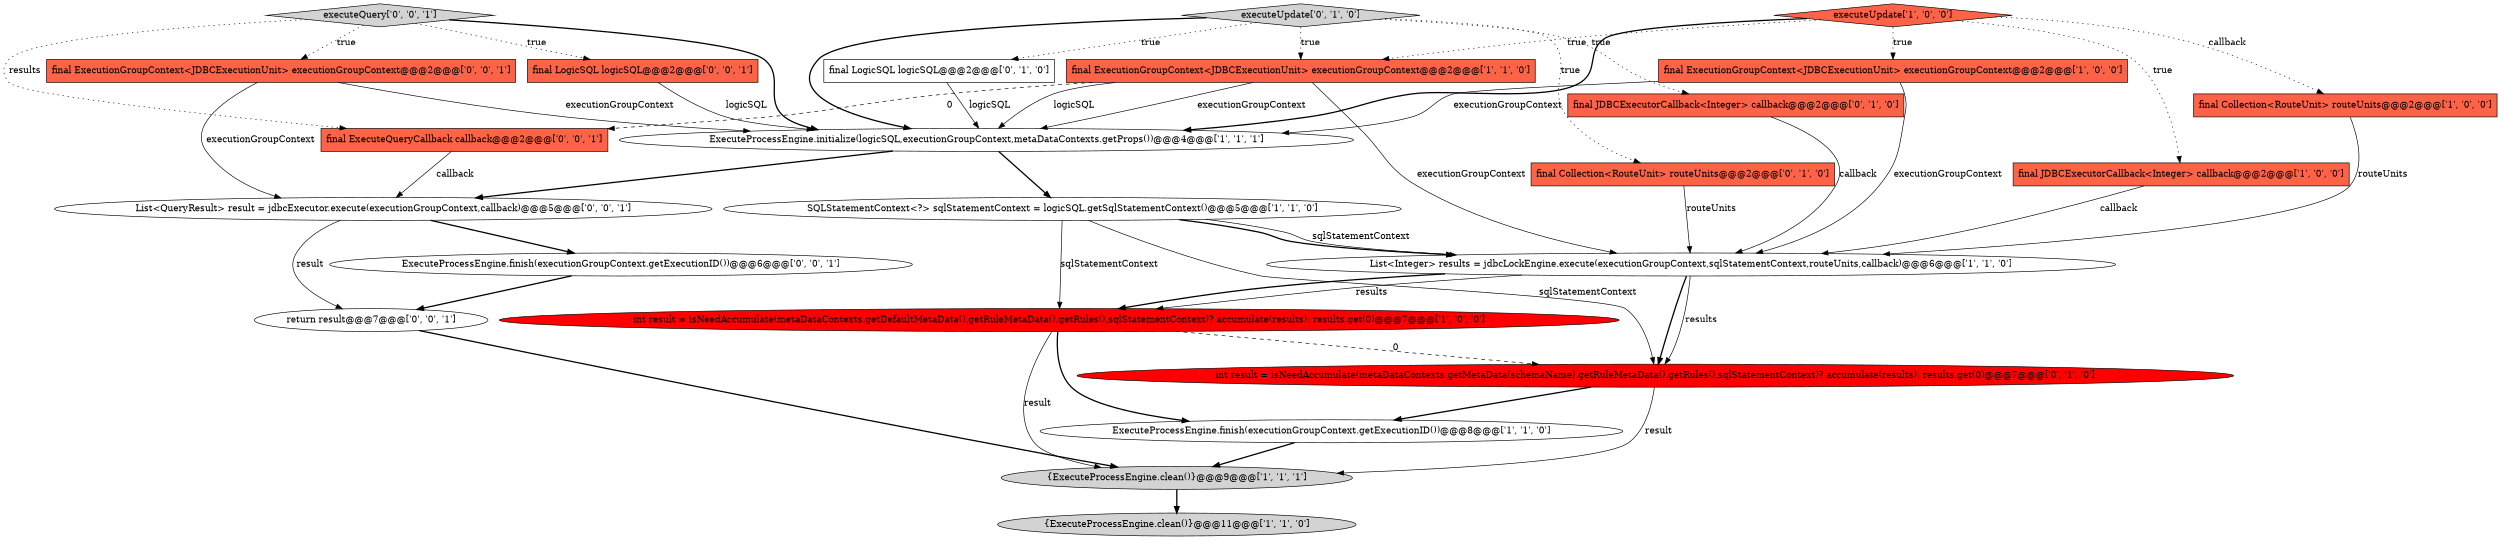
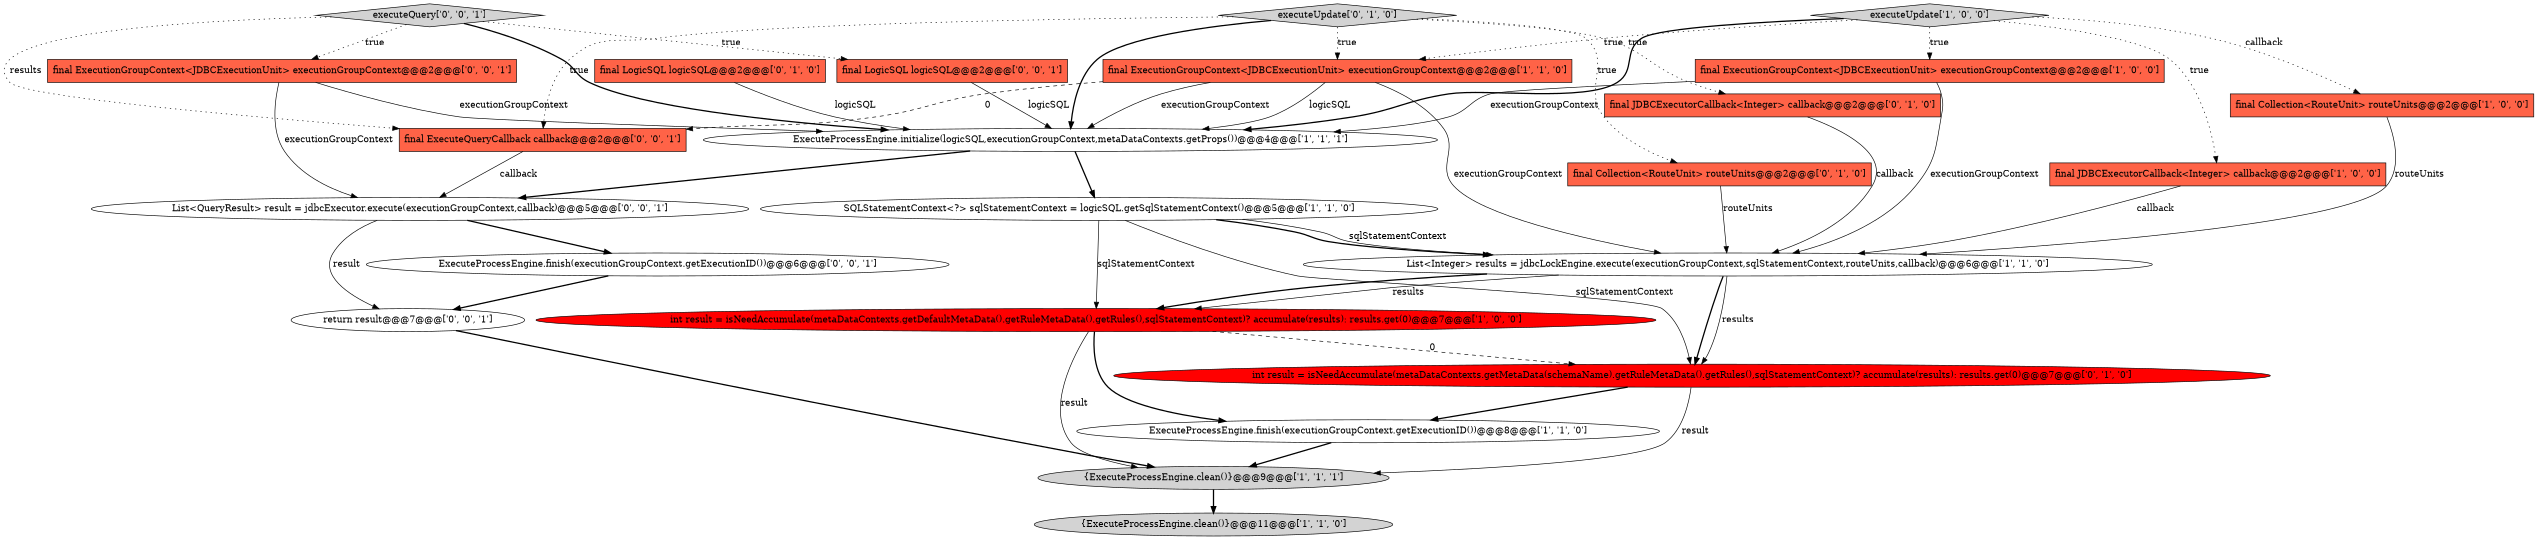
(1893, 15) -> (1930, 15)
(1137, 41) -> (864, 25)
(939, 71) -> (710, 71)
